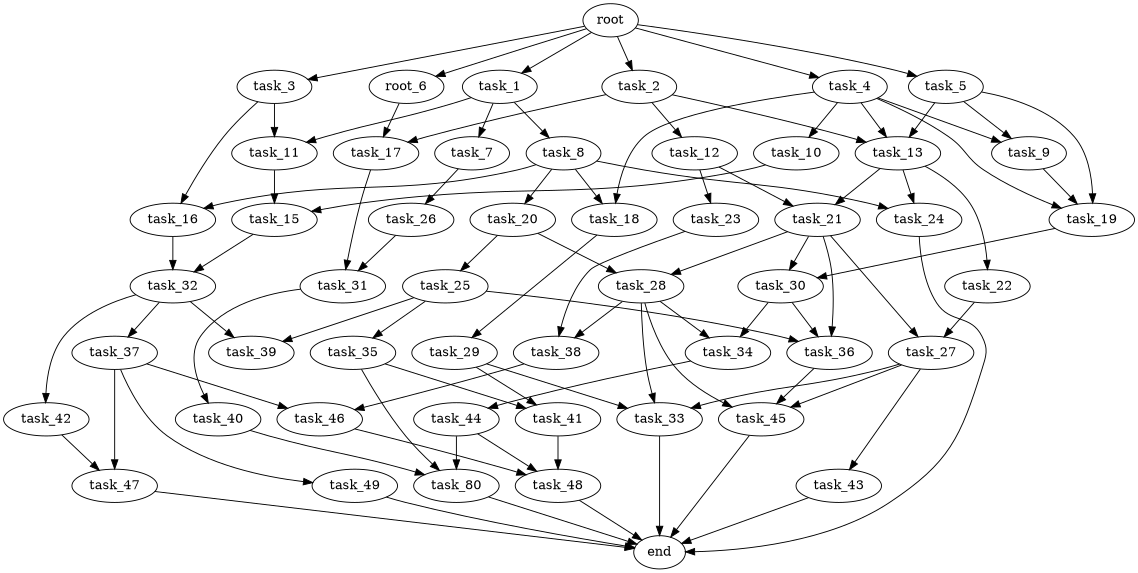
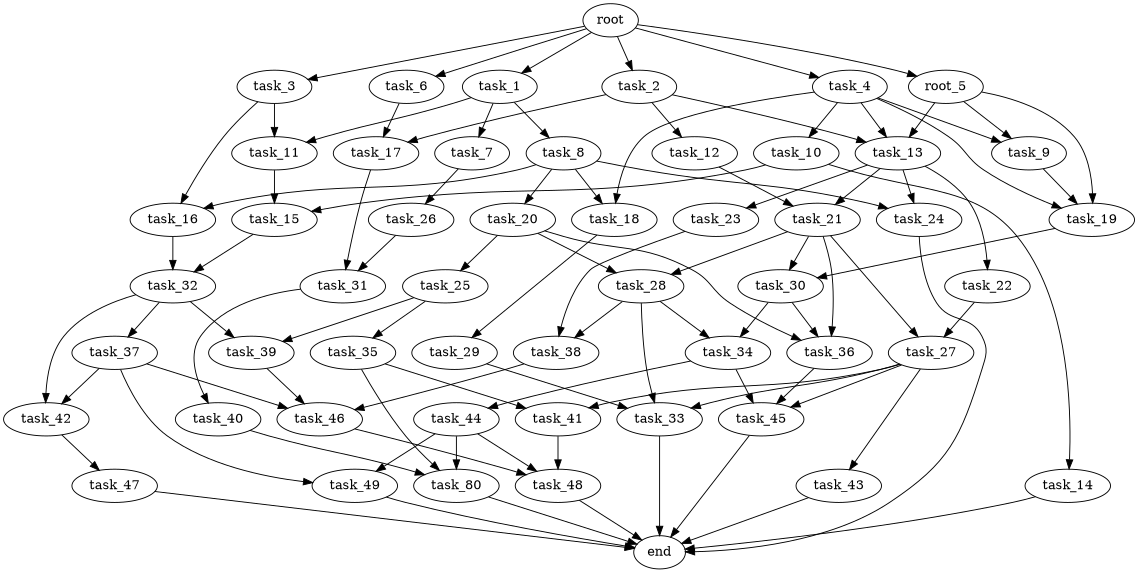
(407, 87) -> (407, 87)
(946, 87) -> (946, 87)
(705, 185) -> (812, 185)
(631, 309) -> (678, 263)
(668, 357) -> (741, 380)
none -> (282, 383)
(502, 383) -> (757, 385)
(115, 415) -> (84, 383)
none -> (410, 450)
none -> (1068, 486)
